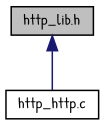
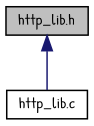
(52, 105) -> (47, 105)
